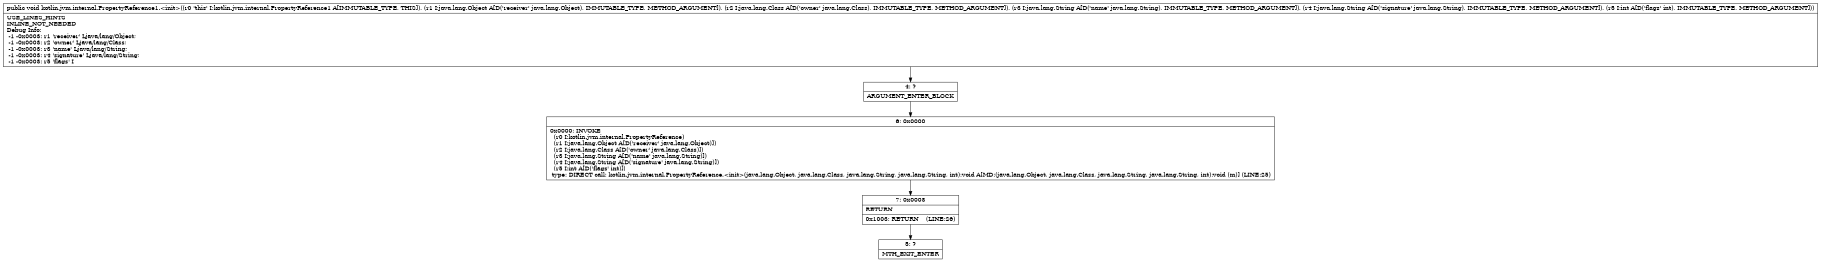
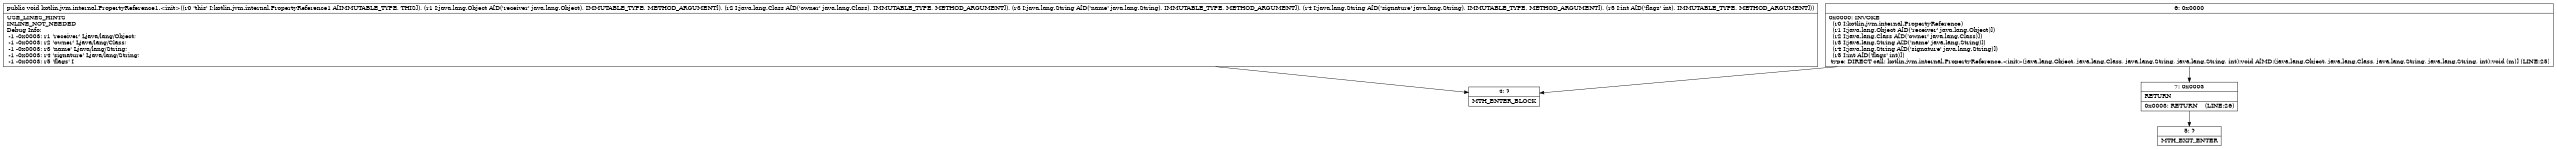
(911, 96) -> (1504, 101)
(911, 107) -> (1691, 80)
(911, 219) -> (2189, 106)
